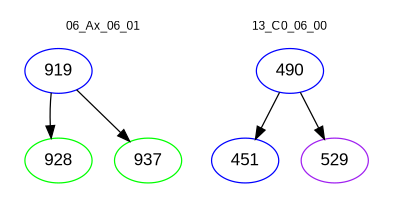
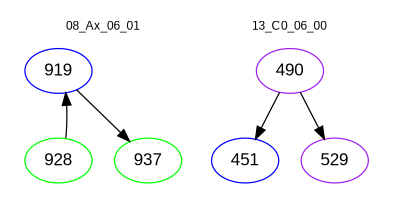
(103, 27) -> (103, 27)
(290, 71) -> (290, 71)
(50, 109) -> (67, 122)
